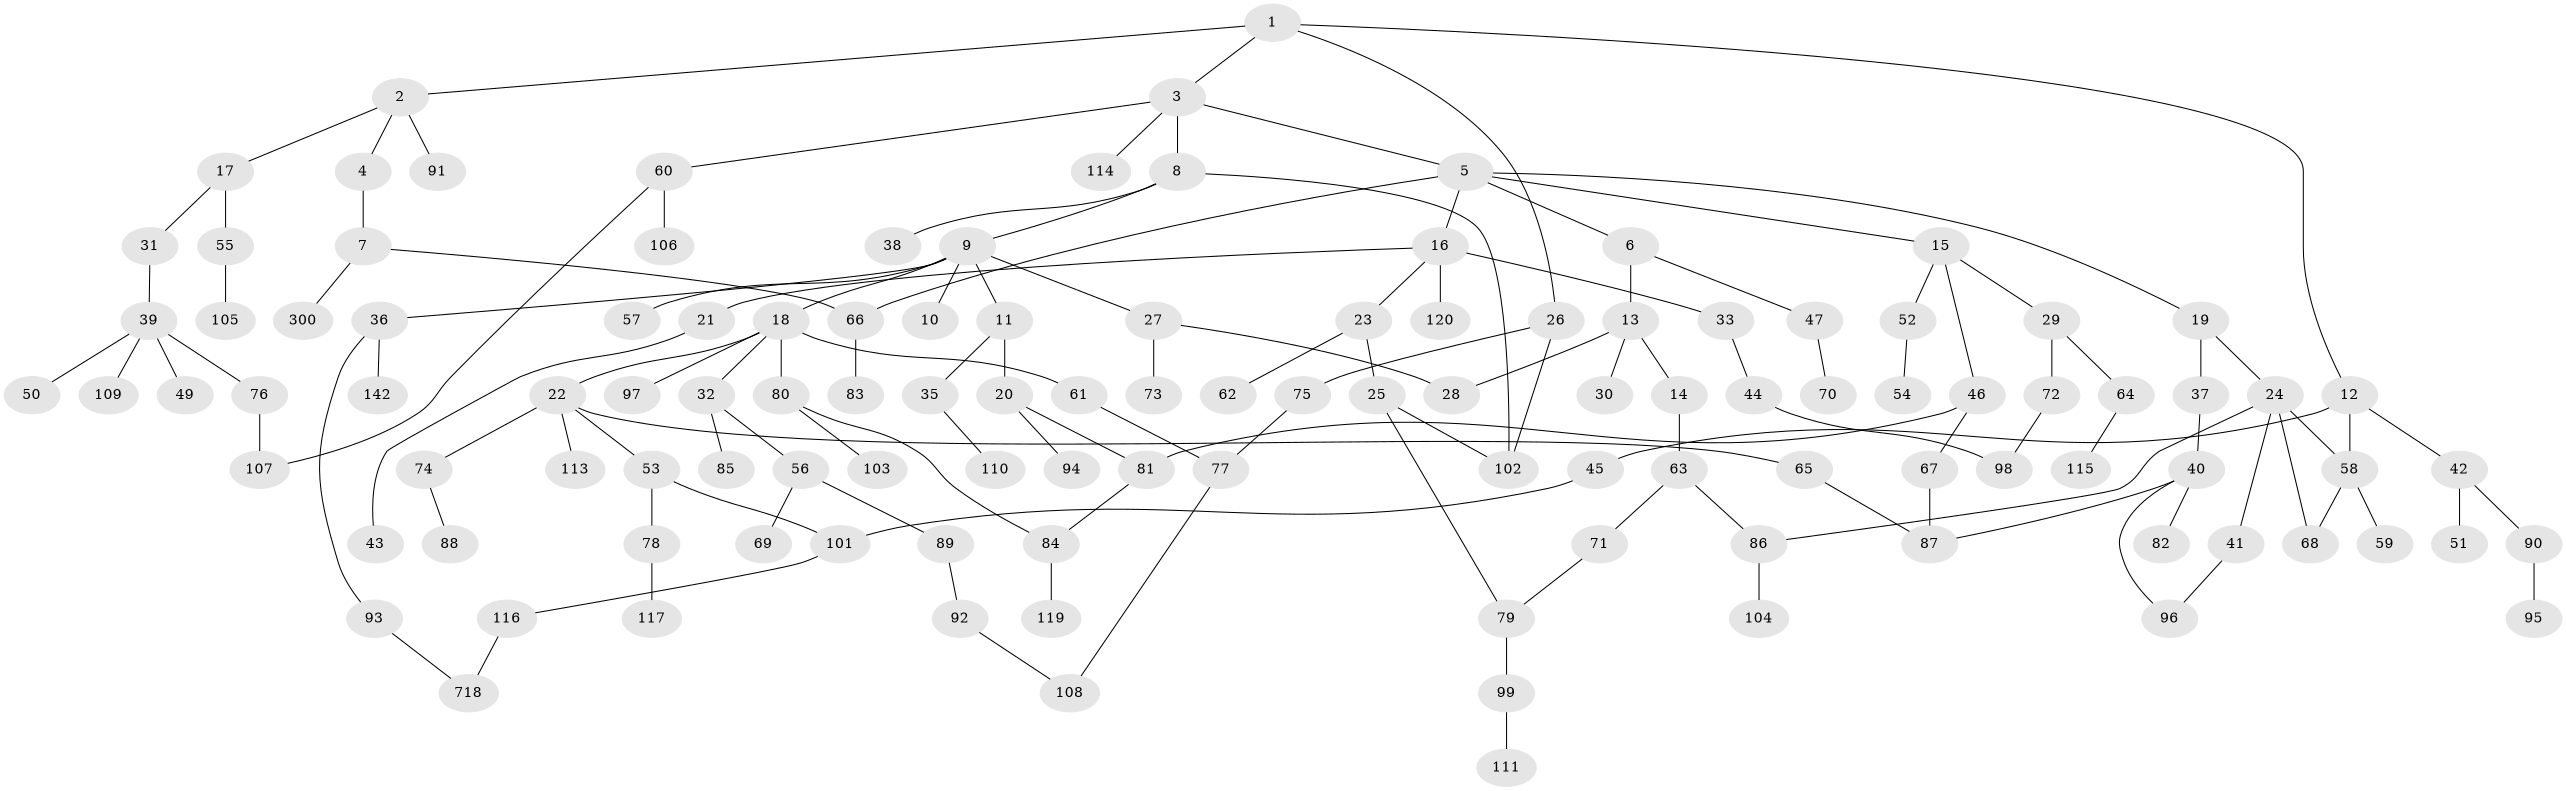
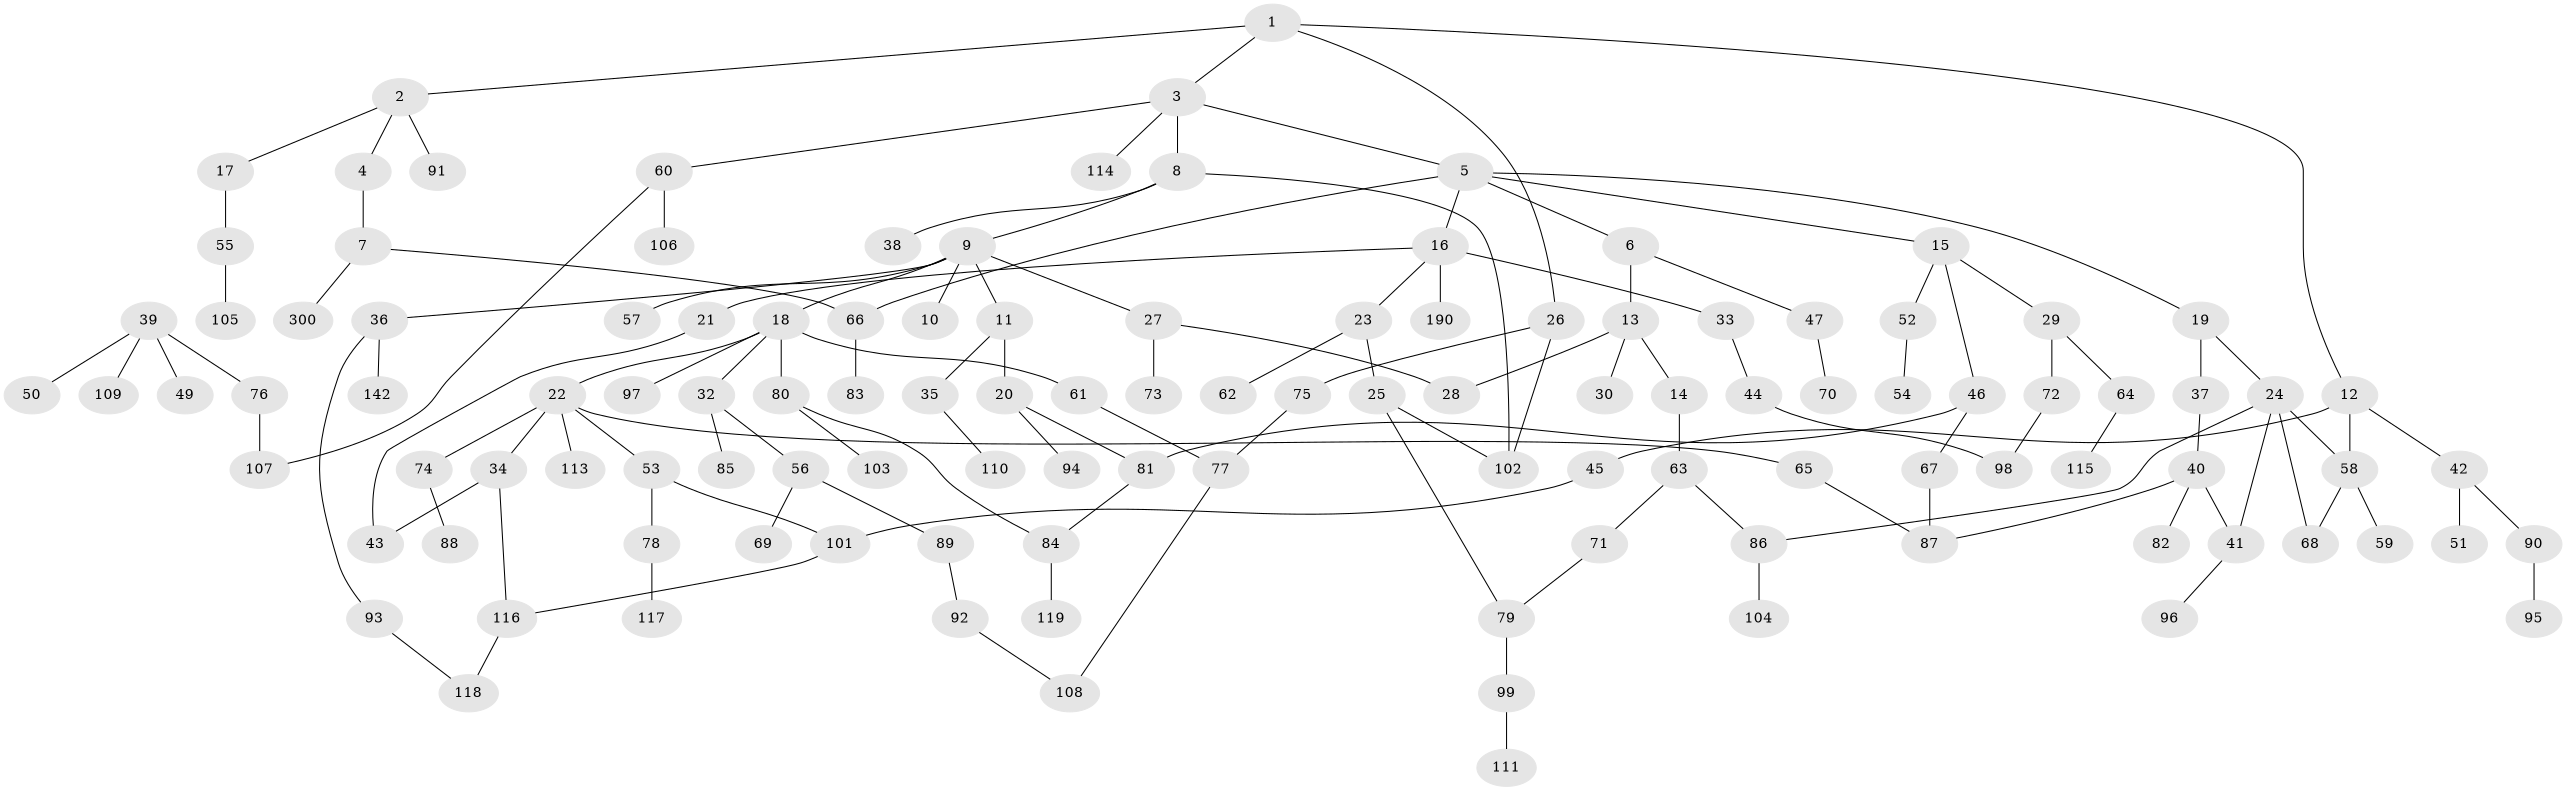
(150, 246) -> none
(1440, 321) -> (1440, 321)
none -> (499, 470)
(2120, 535) -> (2216, 507)
(469, 693) -> (469, 693)
